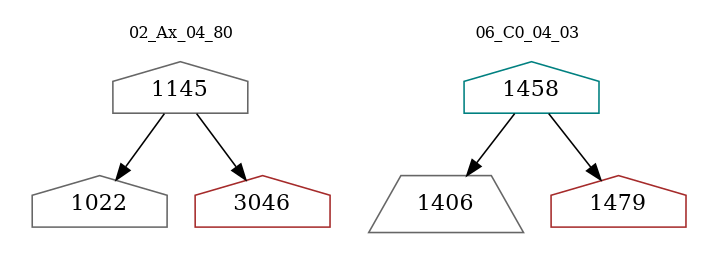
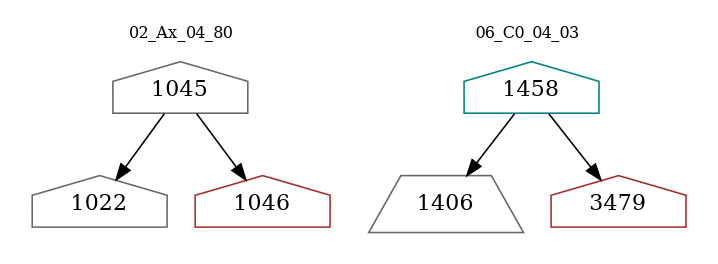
(180, 90) -> (180, 90)
(263, 204) -> (263, 204)
(619, 204) -> (619, 204)
